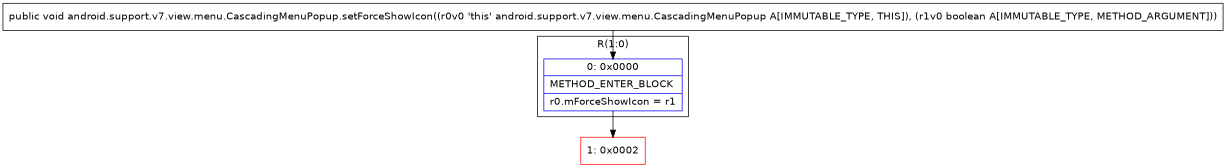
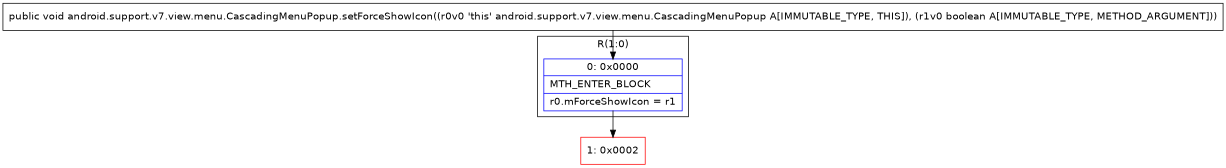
(612, 84) -> (601, 84)
